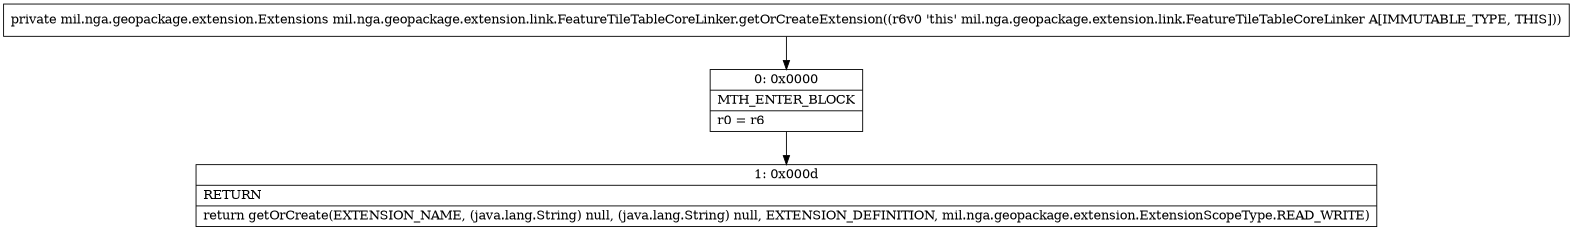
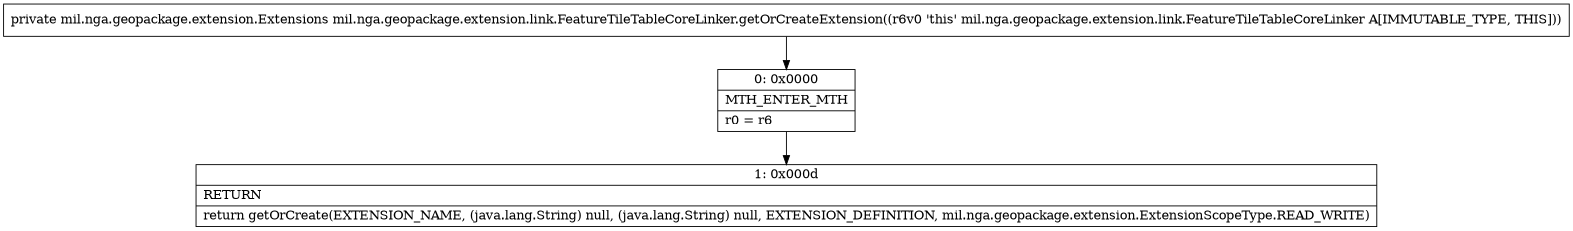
(786, 100) -> (786, 100)
